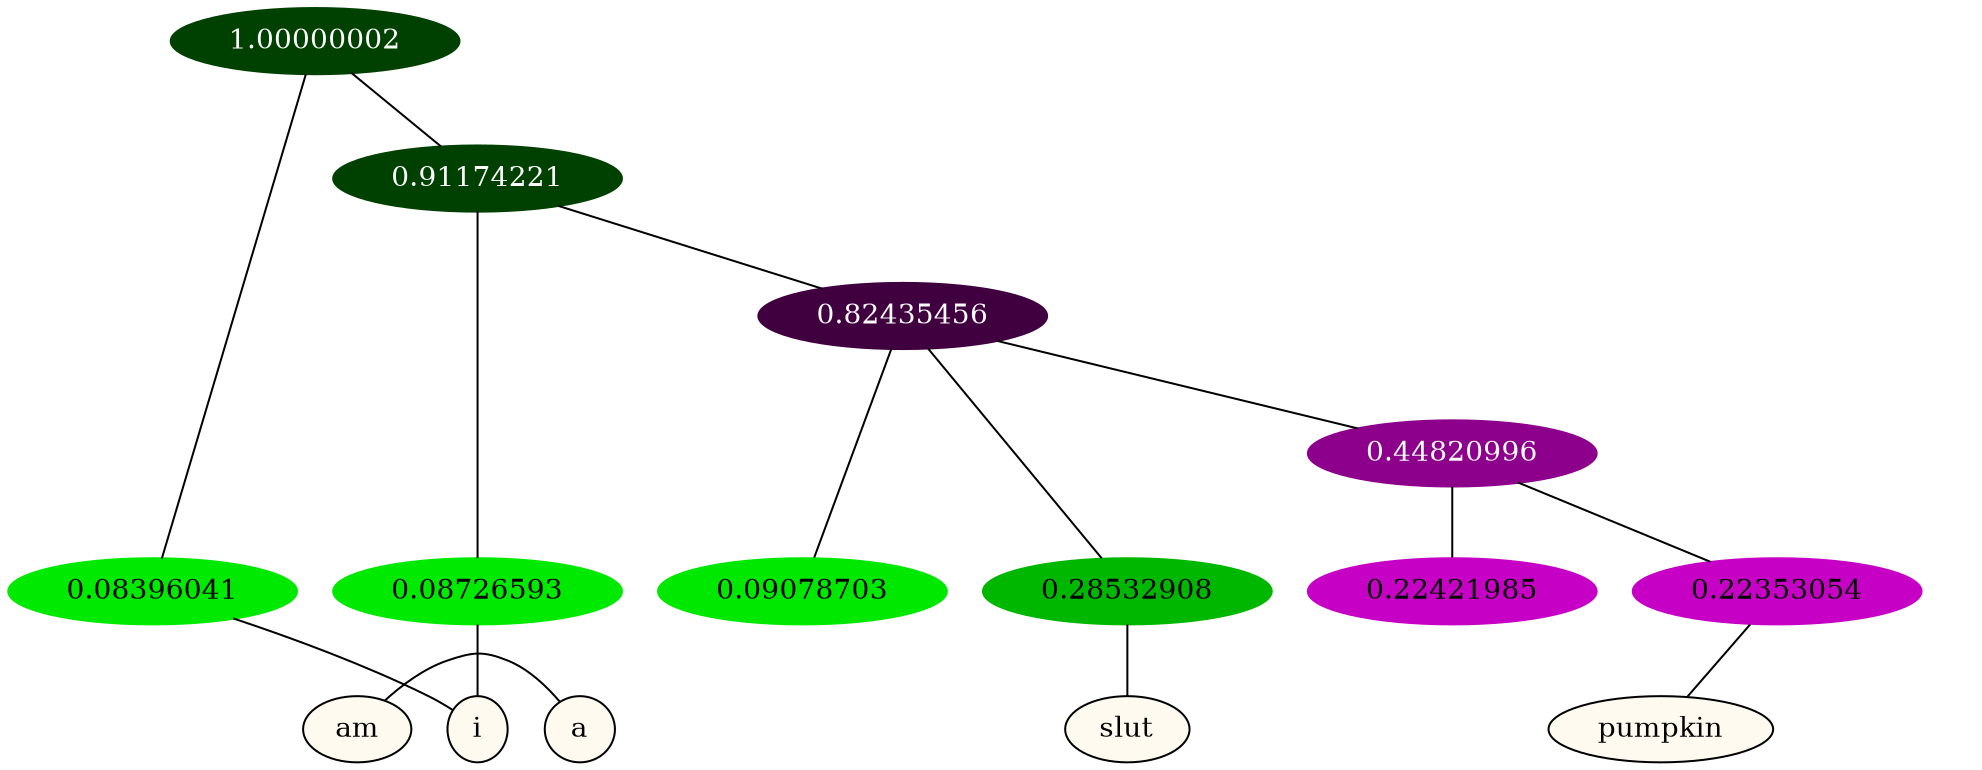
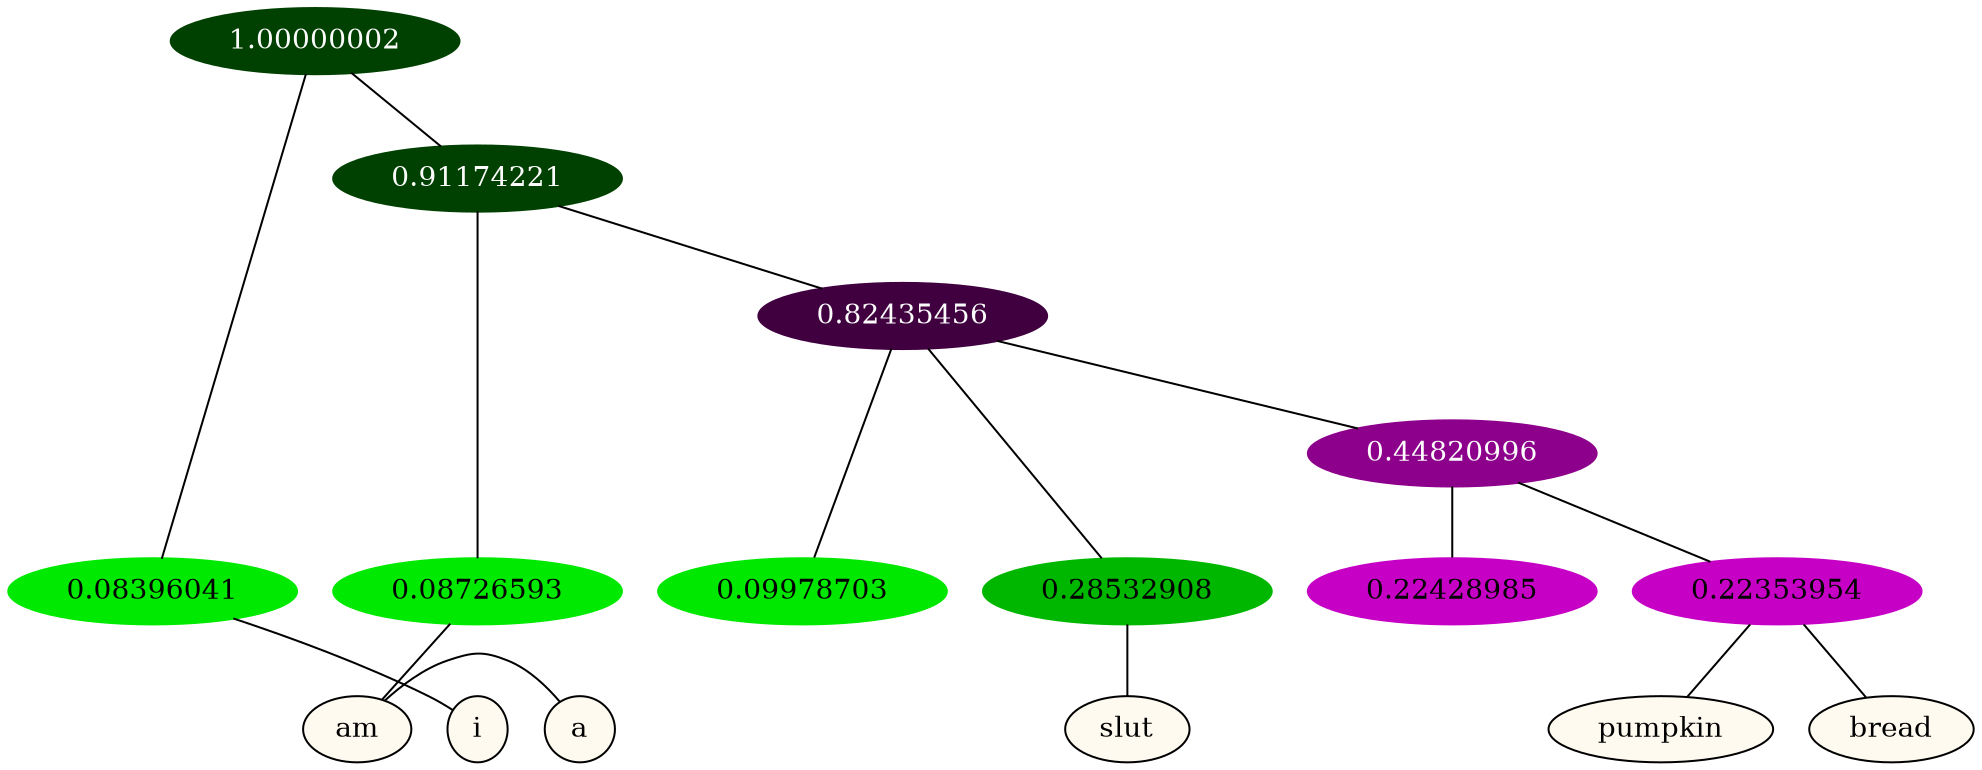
(802, 591) -> (802, 591)
(1452, 591) -> (1452, 591)
(1777, 591) -> (1777, 591)
(478, 666) -> (416, 662)
none -> (1891, 729)
